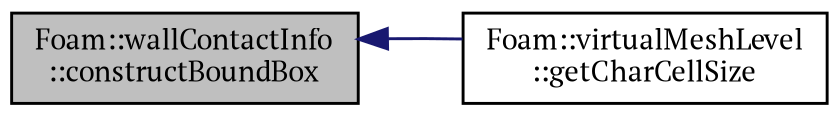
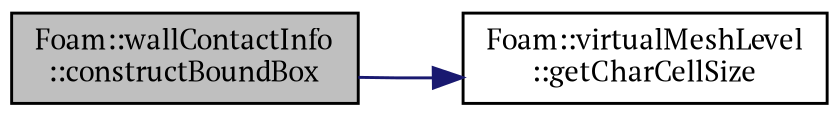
(425, 39) -> (396, 78)
